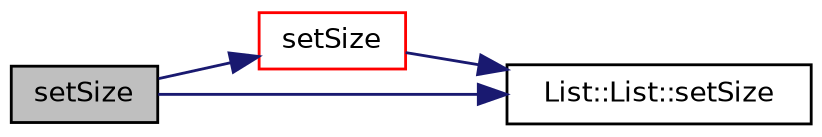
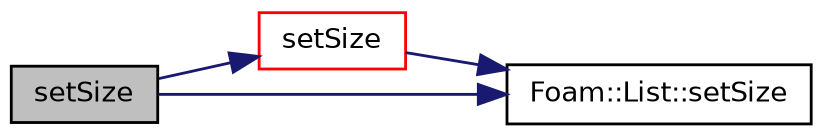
(659, 94) -> (659, 94)
